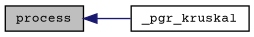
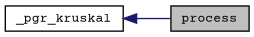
(114, 19) -> (154, 19)
